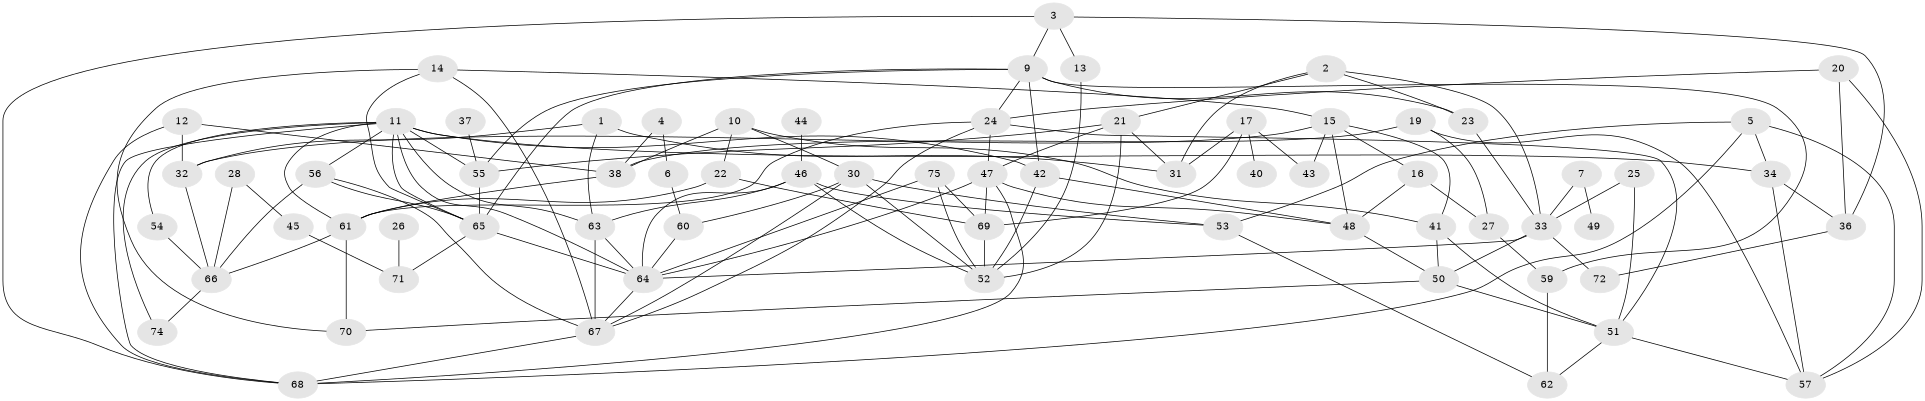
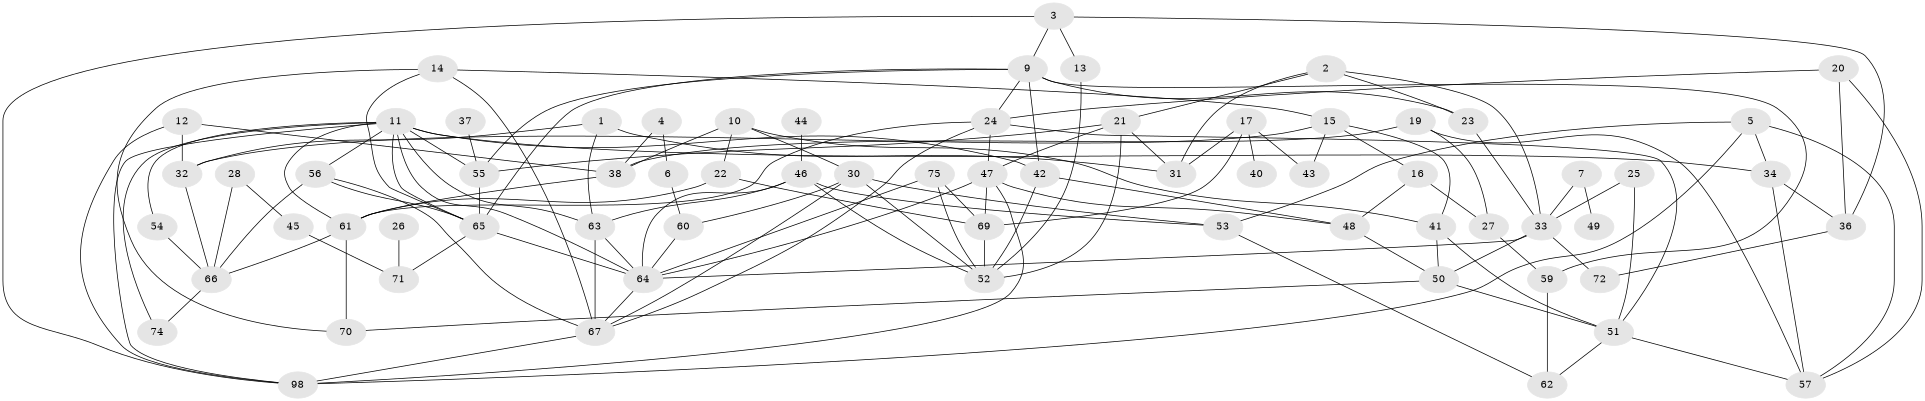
(1340, 174) -> none
(298, 385) -> (298, 385)
